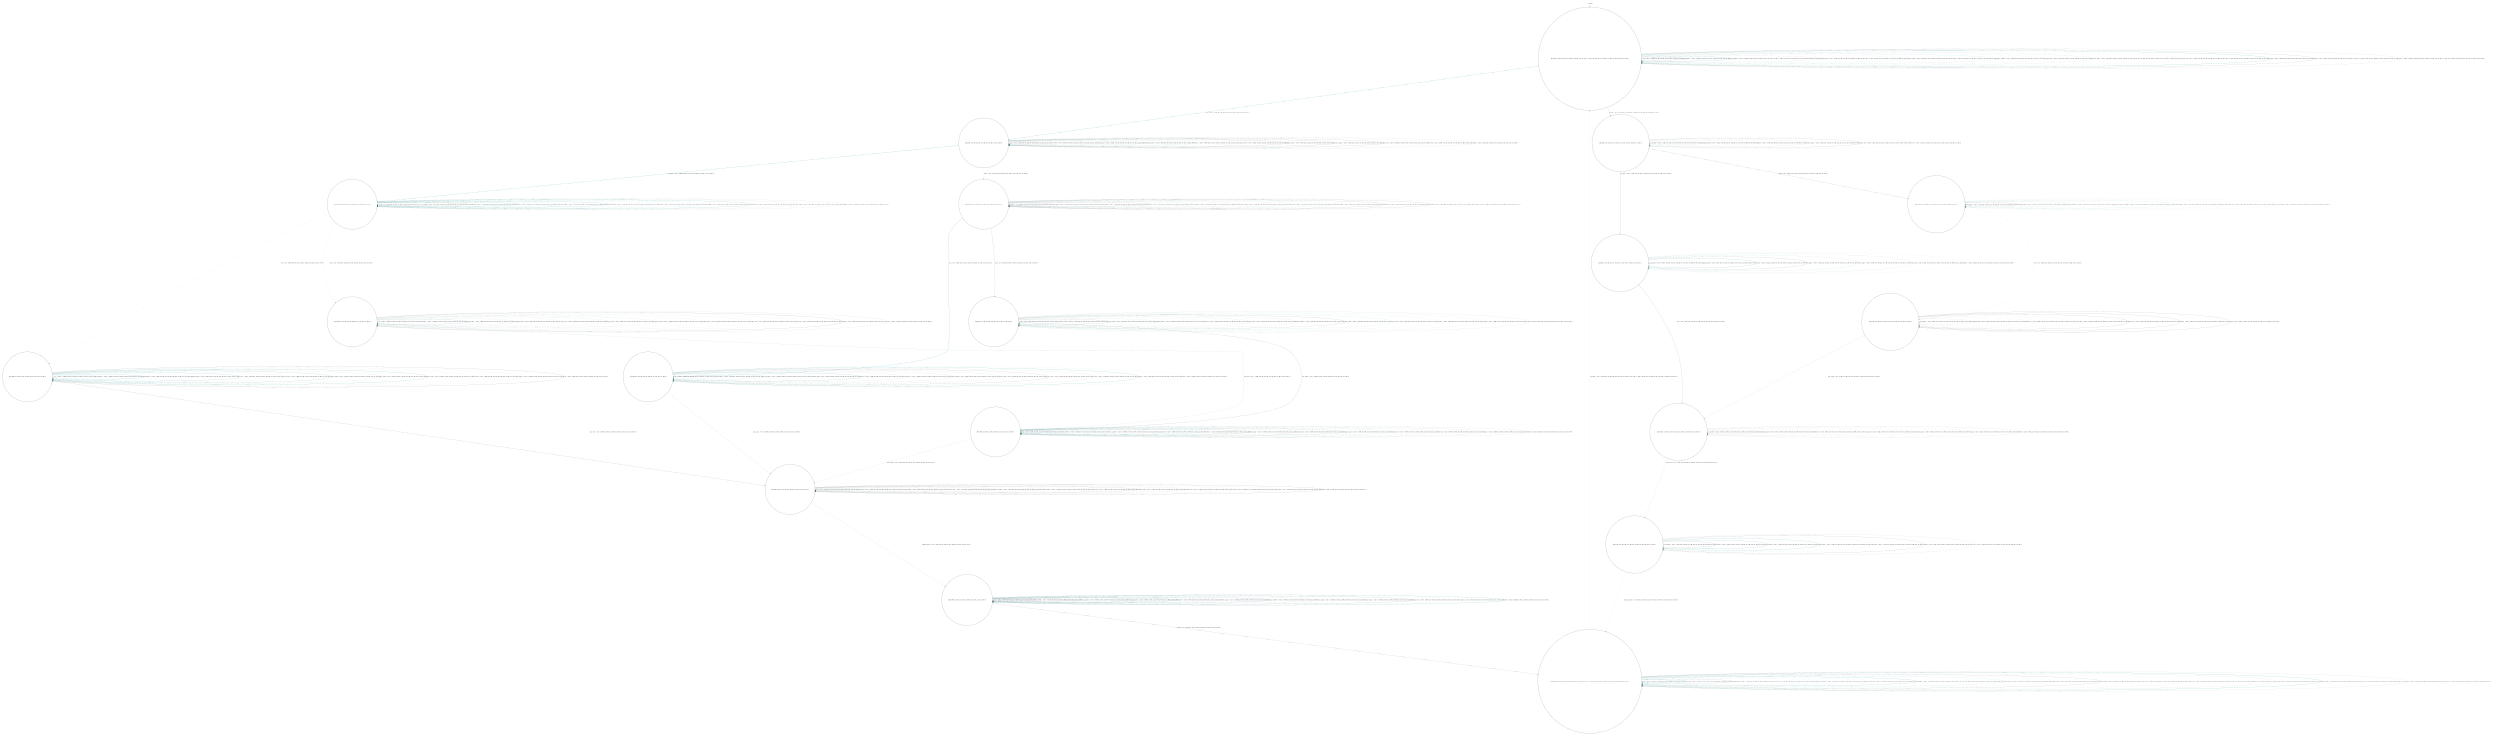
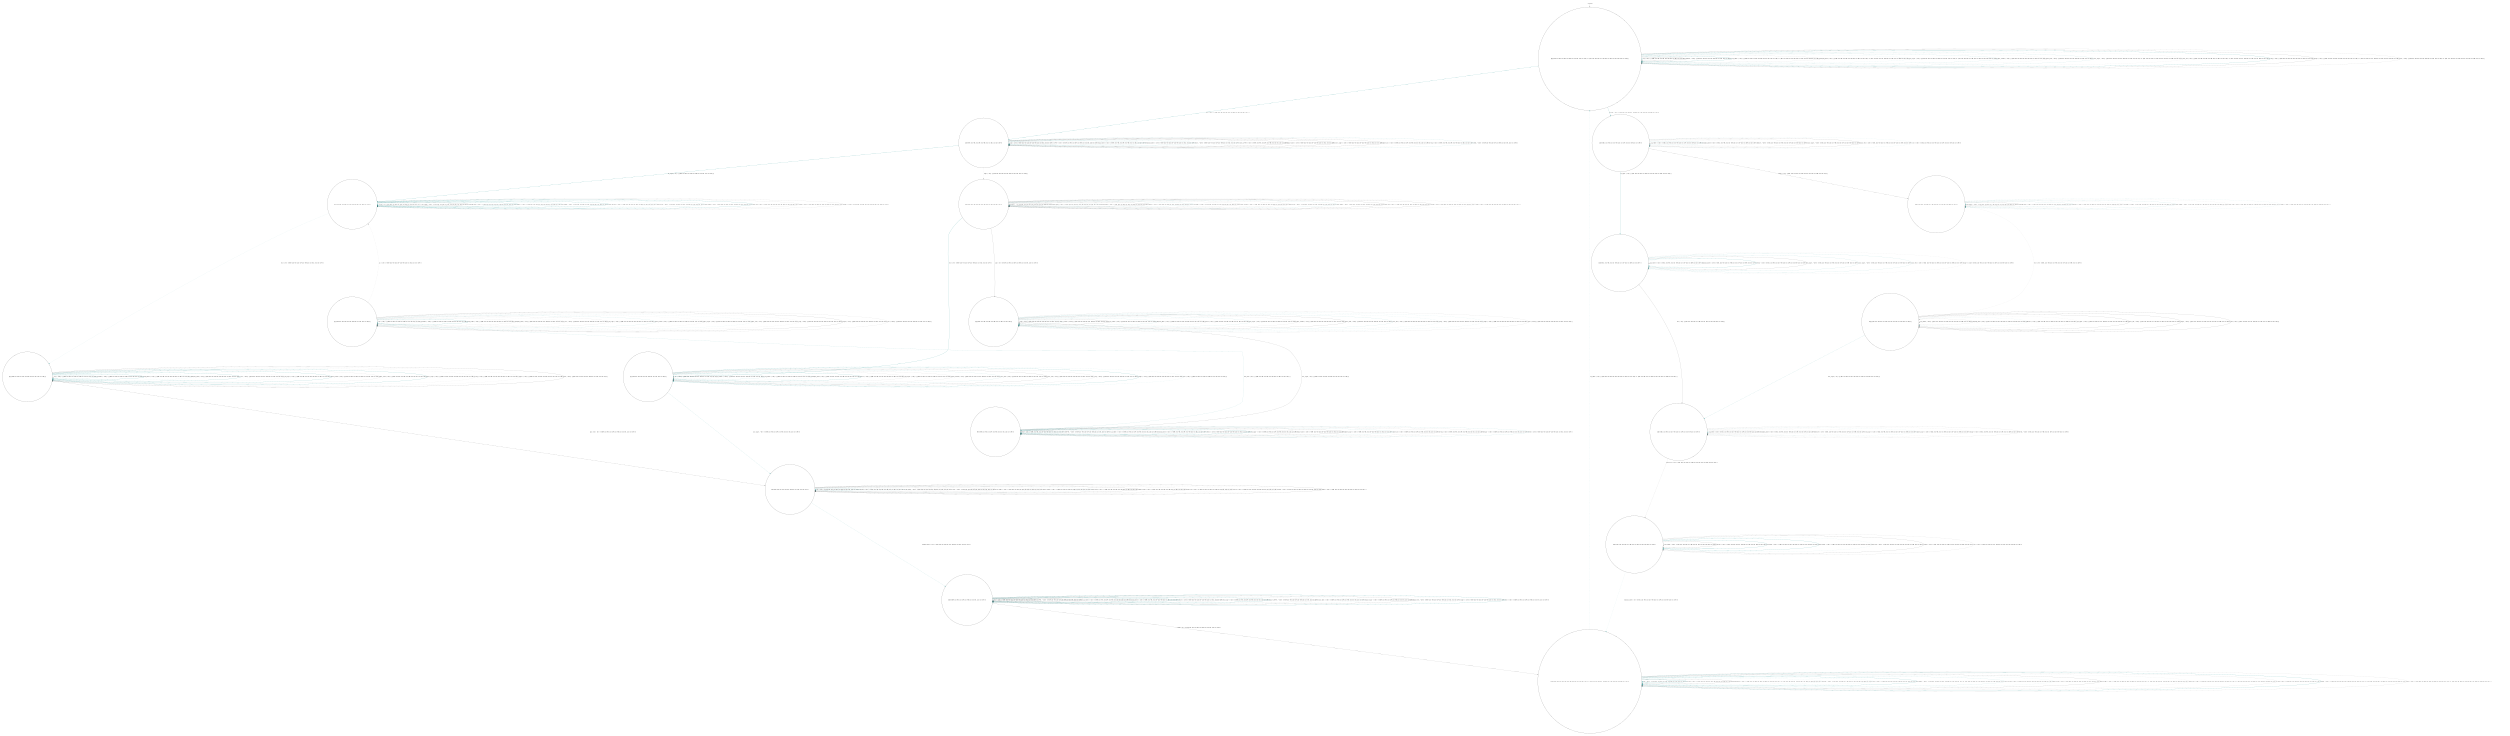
(324, 263) -> (379, 263)
(893, 461) -> none
